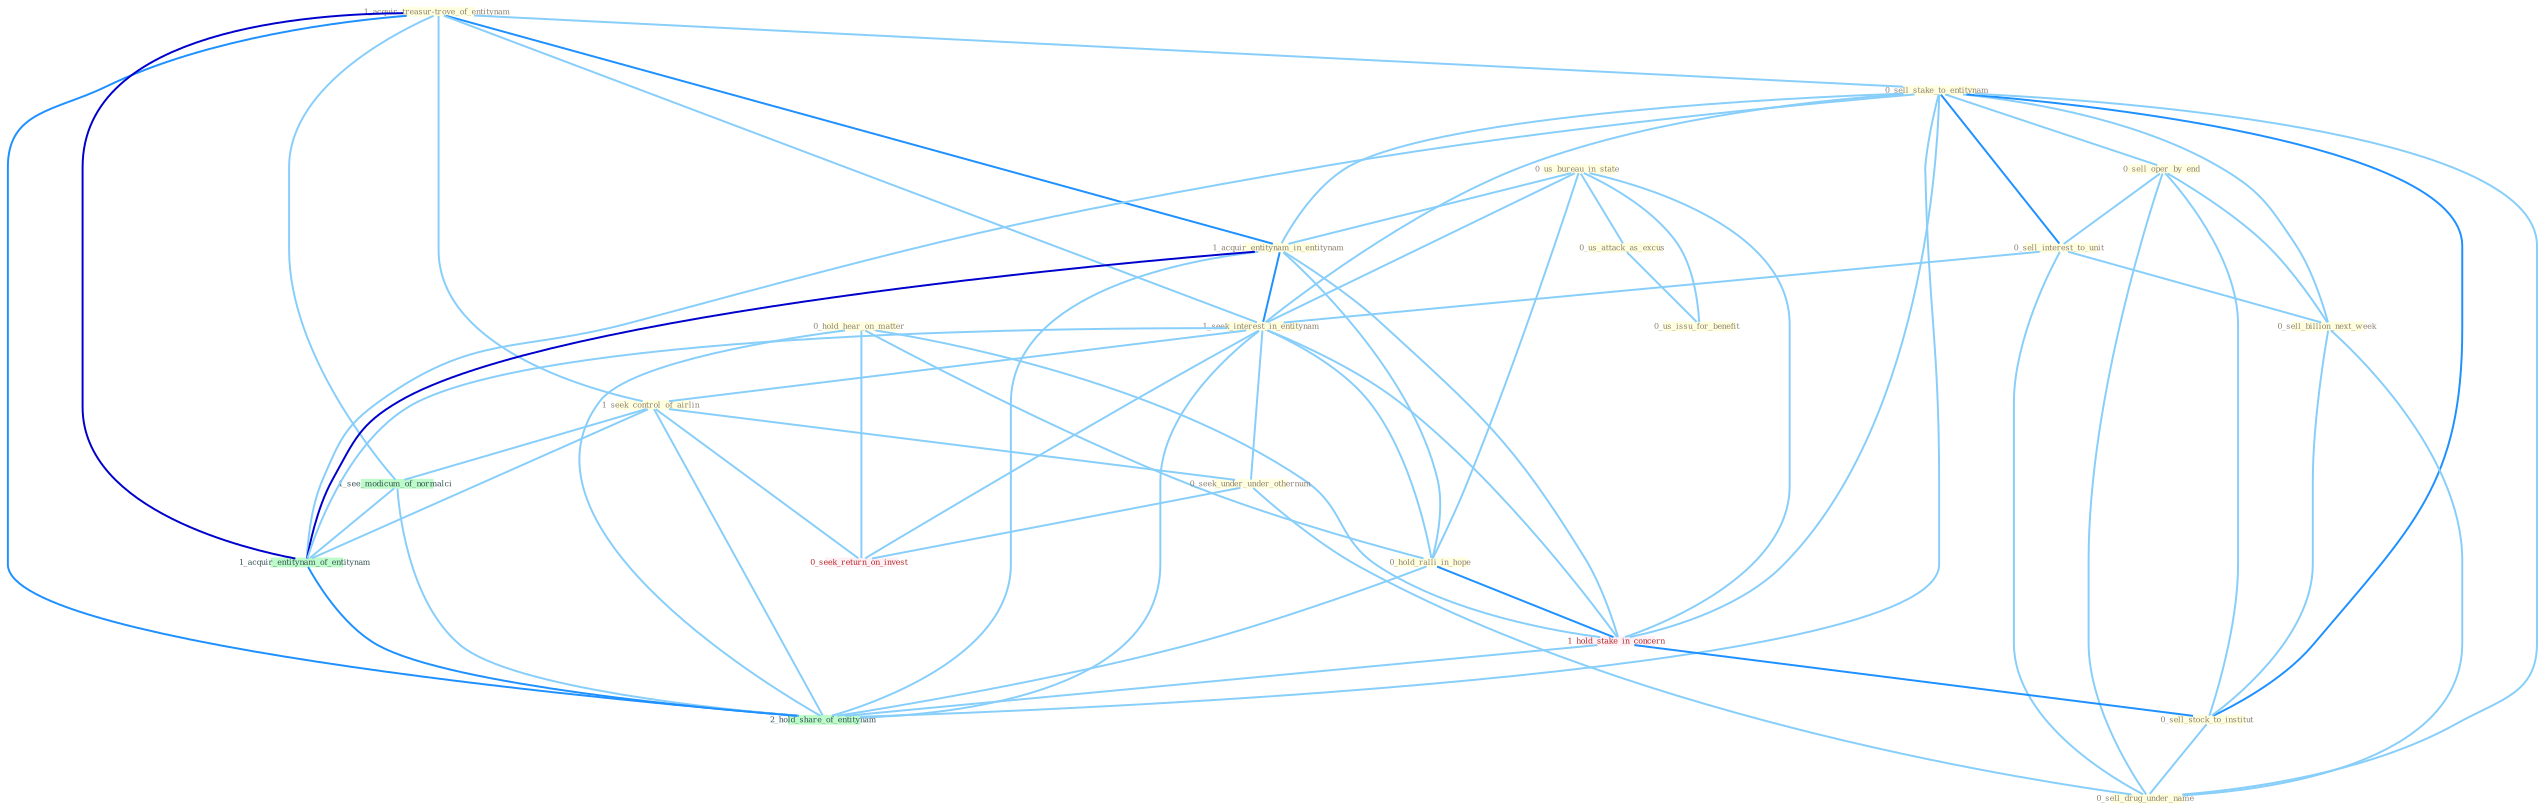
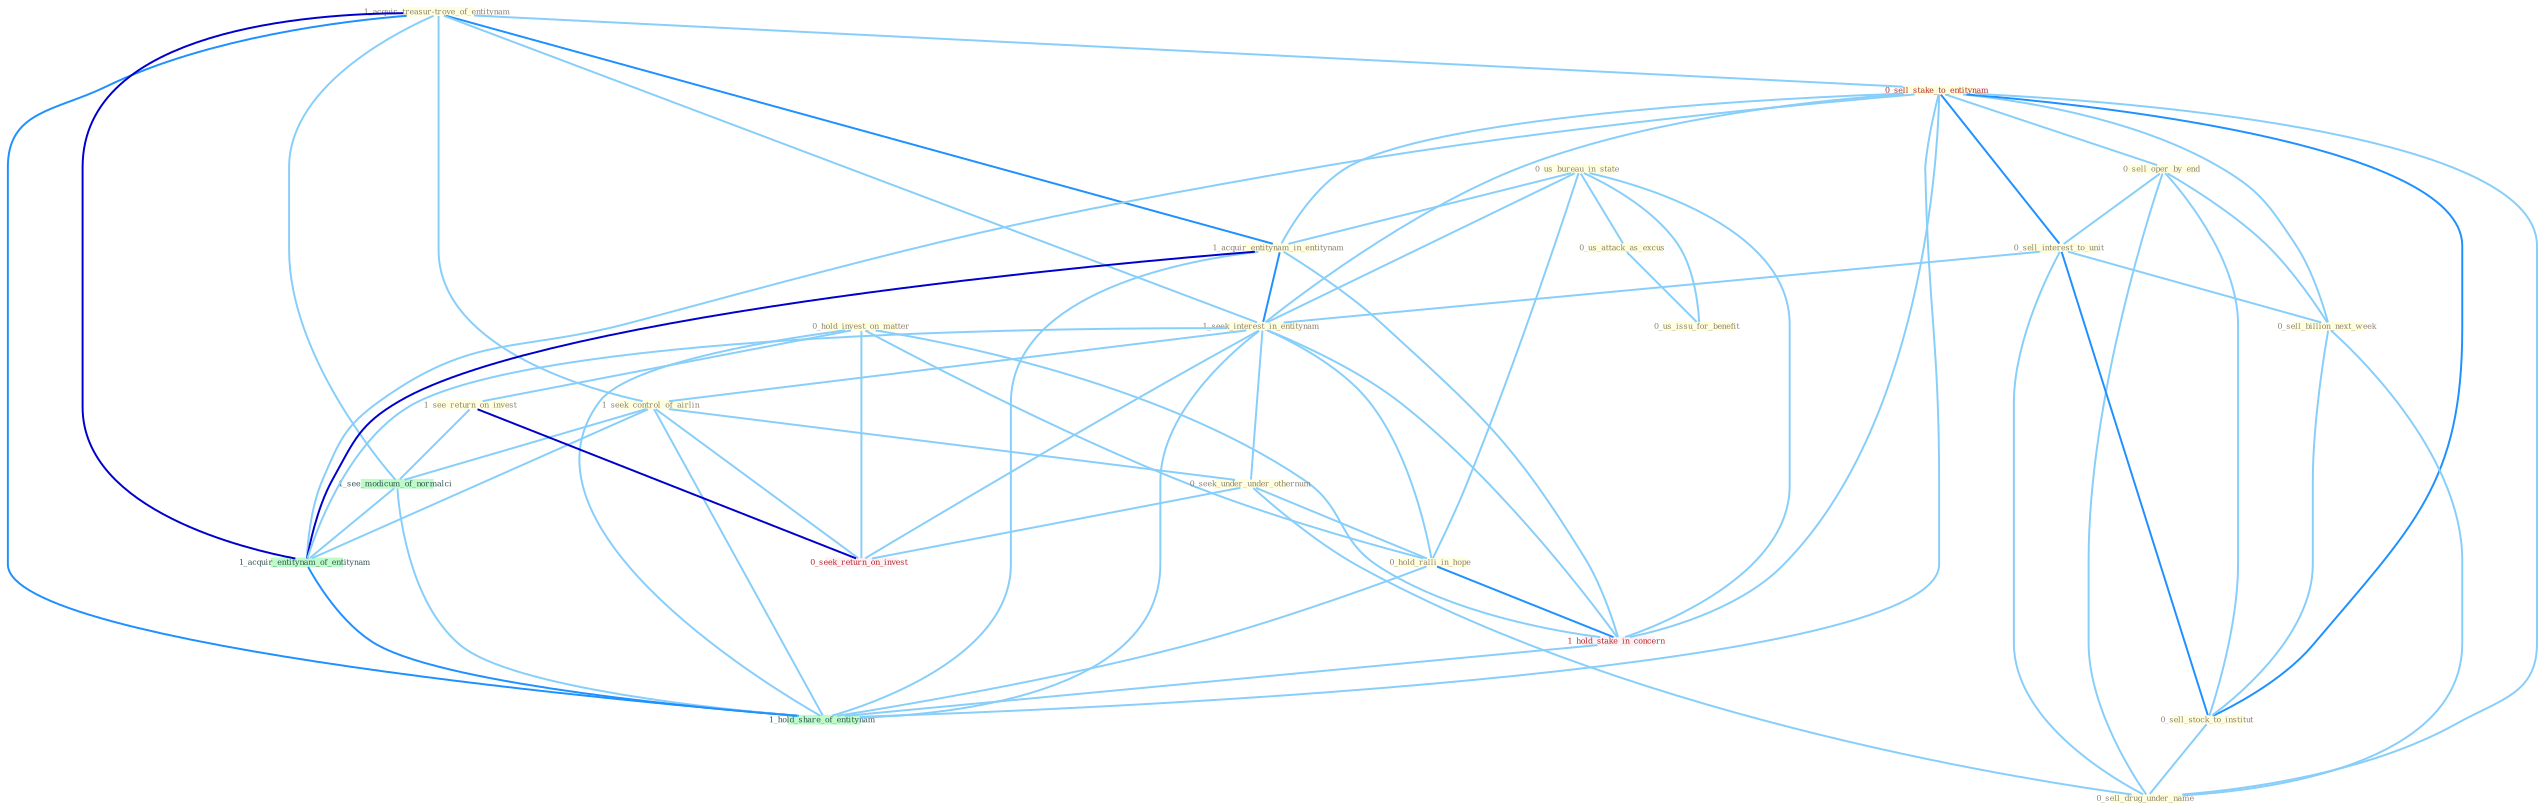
(1939, 90) -> (1939, 90)
(861, 326) -> (861, 326)
(1393, 381) -> (1320, 514)
none -> (472, 405)
(1914, 680) -> (2135, 483)
(824, 720) -> (824, 720)
